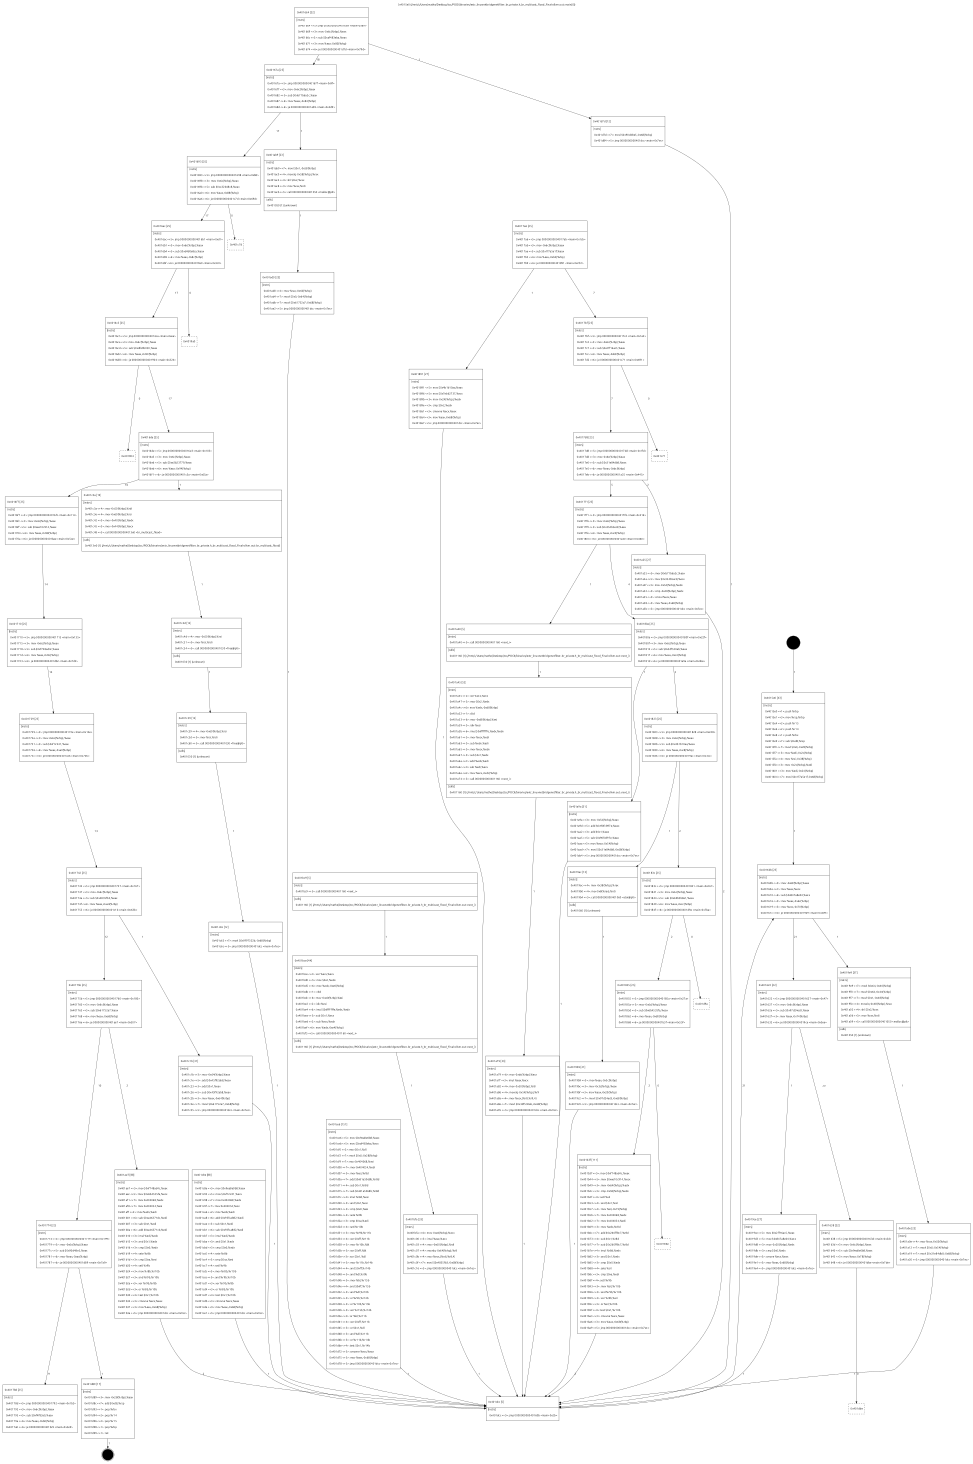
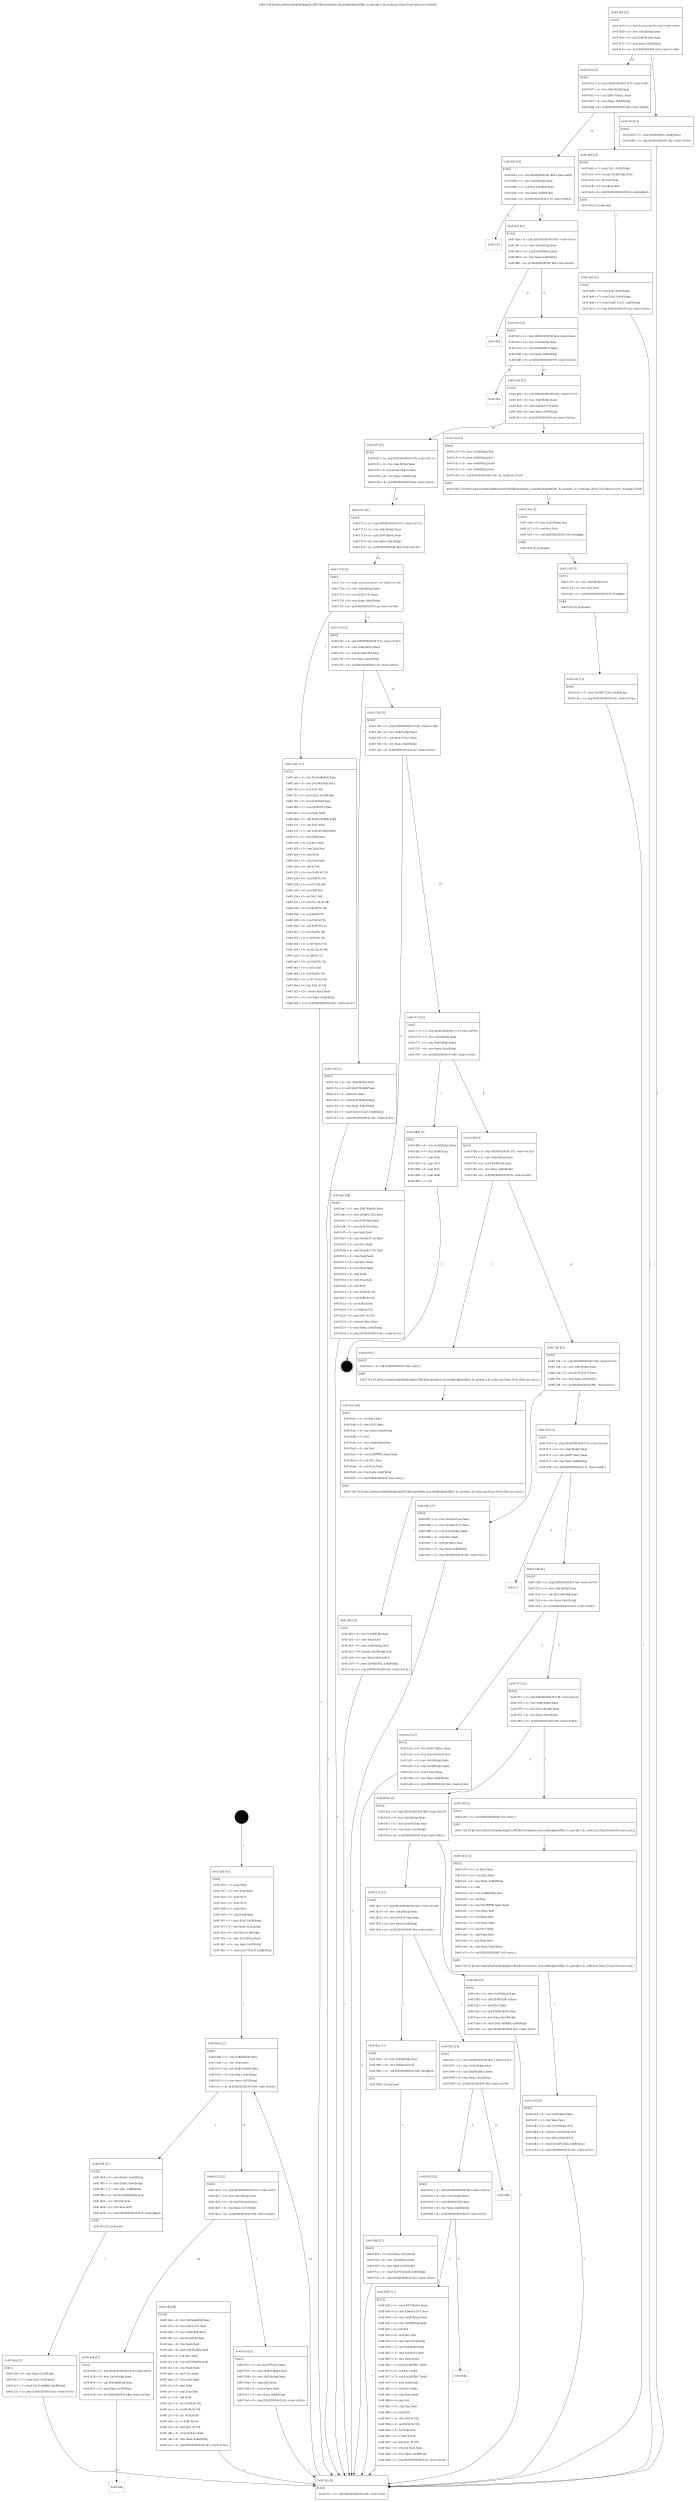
none -> (306, 682)
none -> (540, 1261)
none -> (474, 1263)
